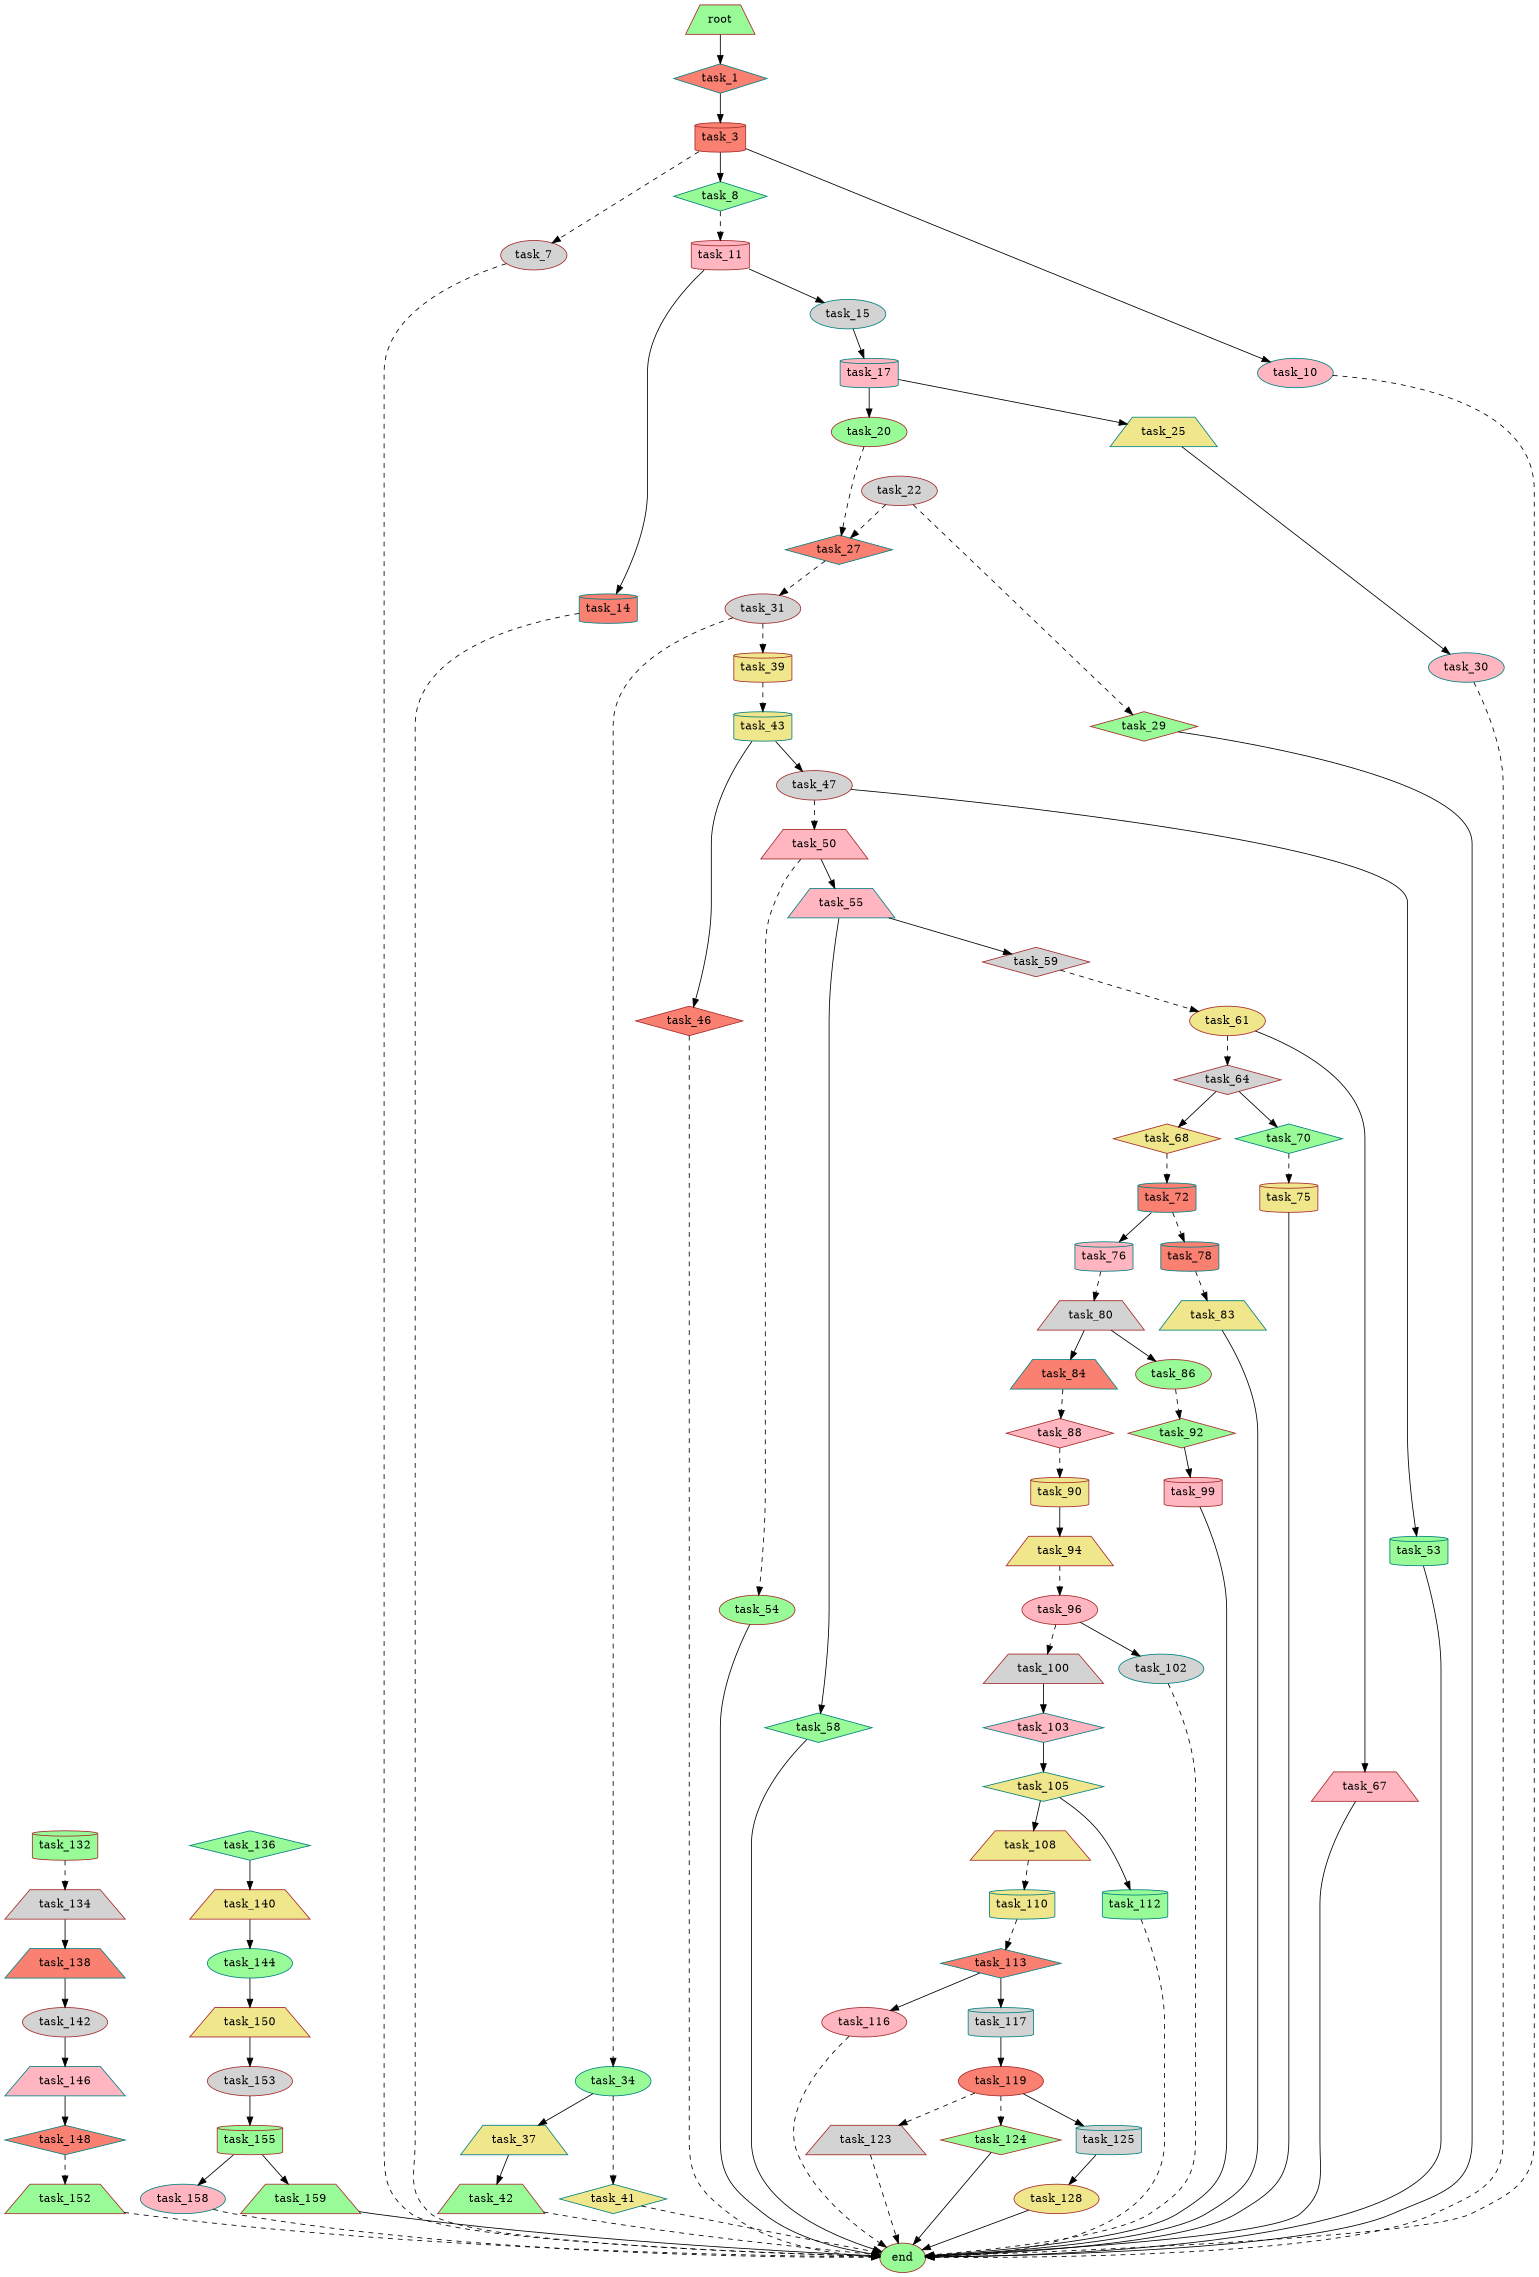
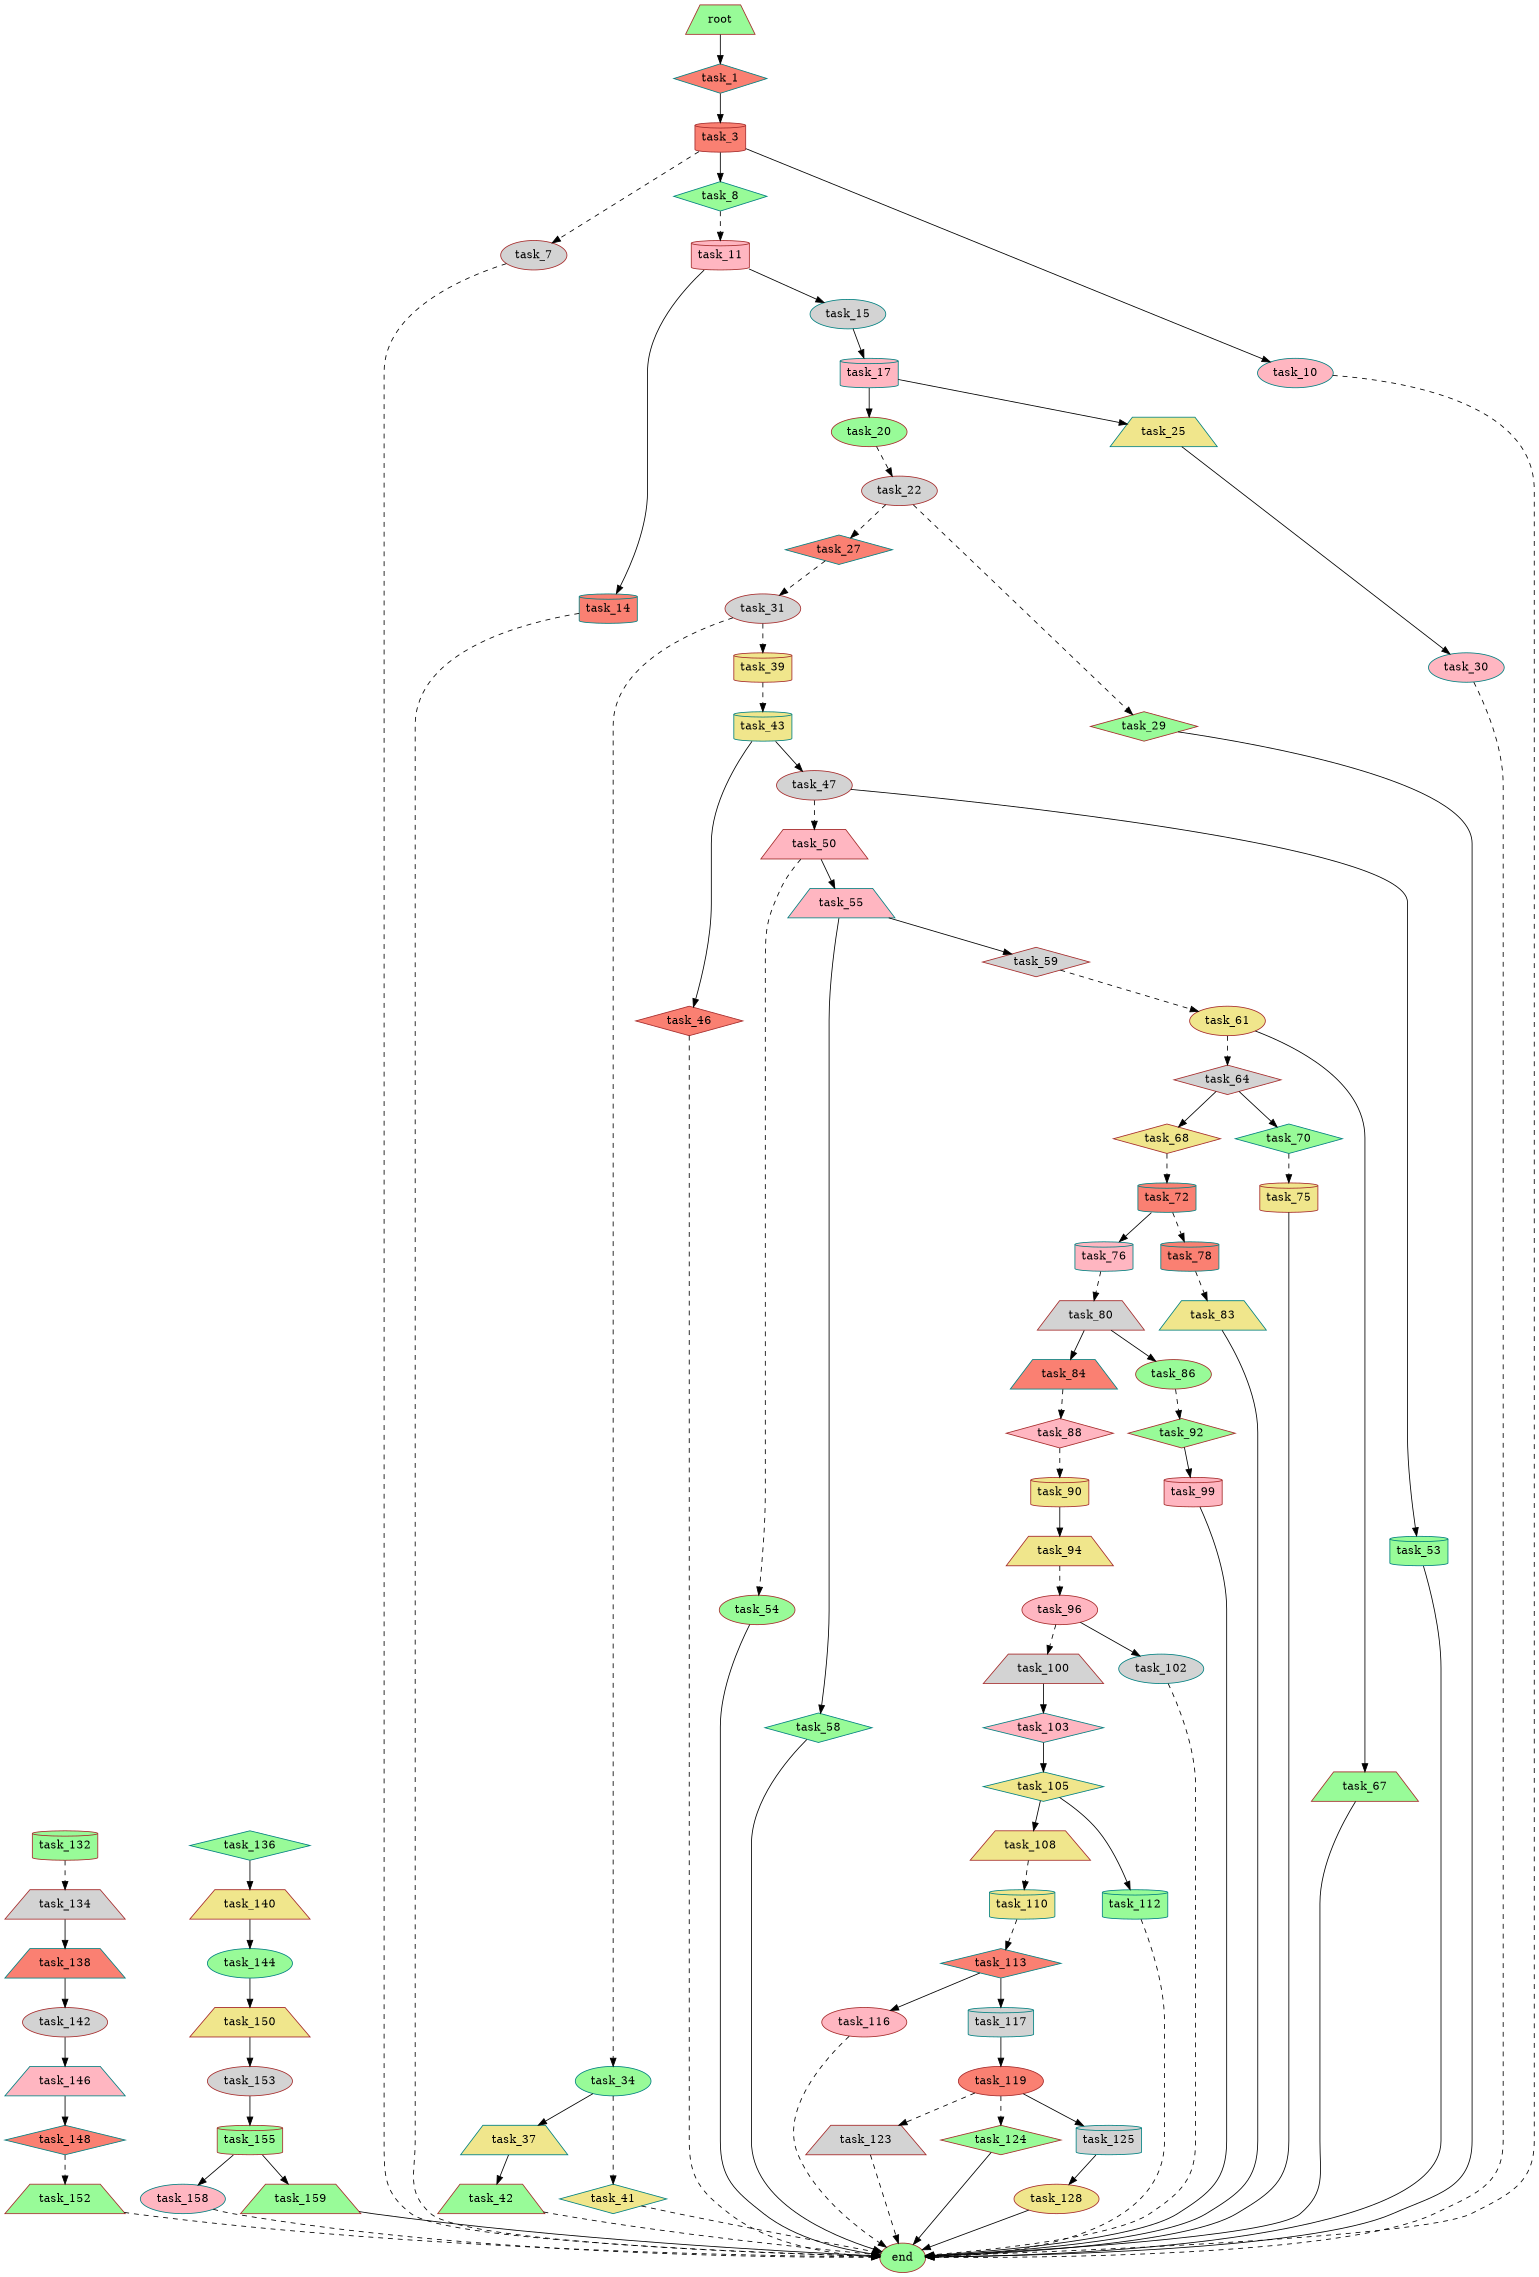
(852, 487) -> (882, 458)
(1365, 1787) -> (1365, 1787)
